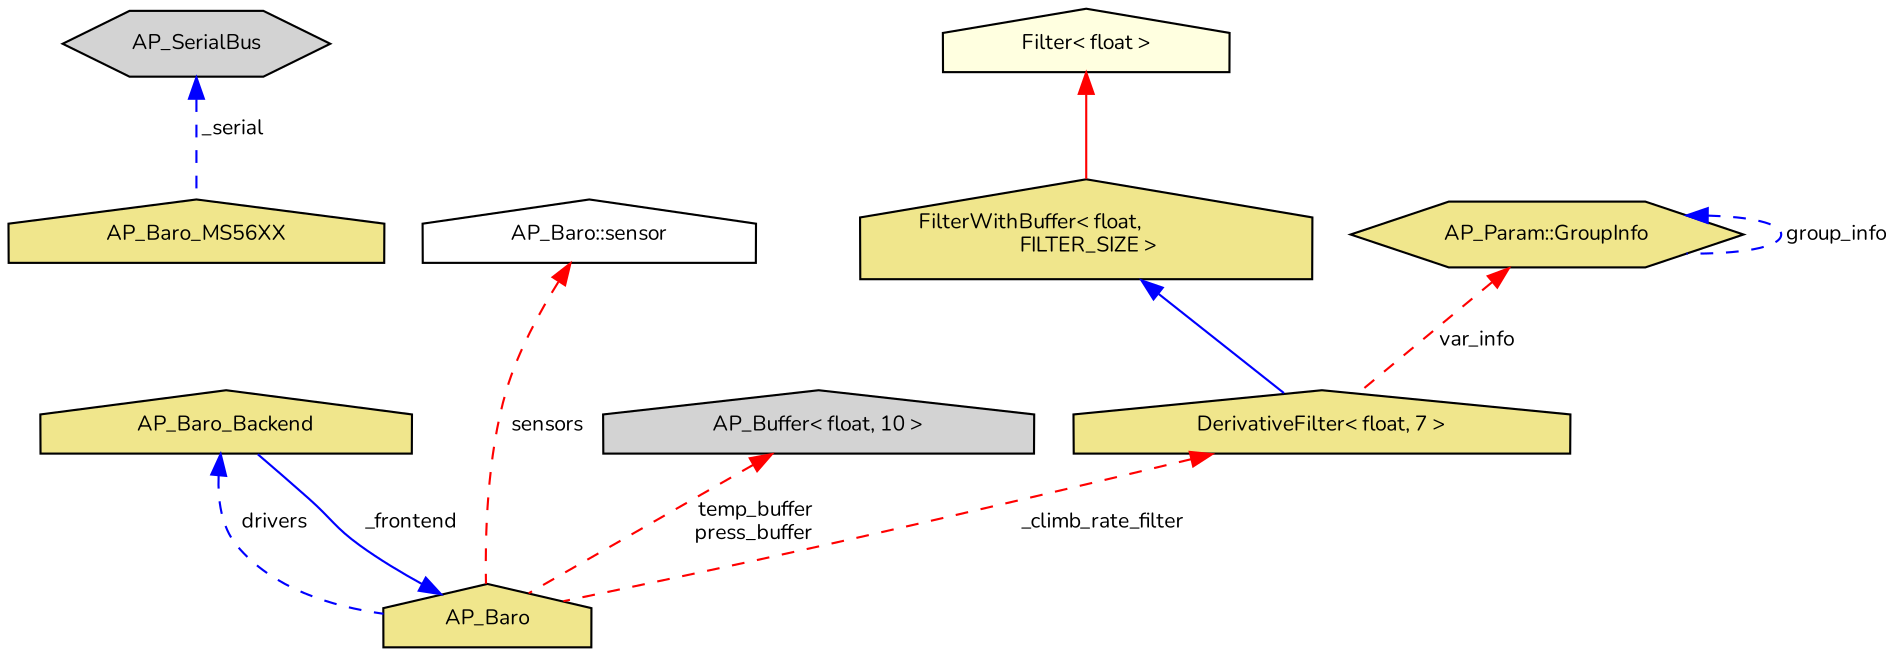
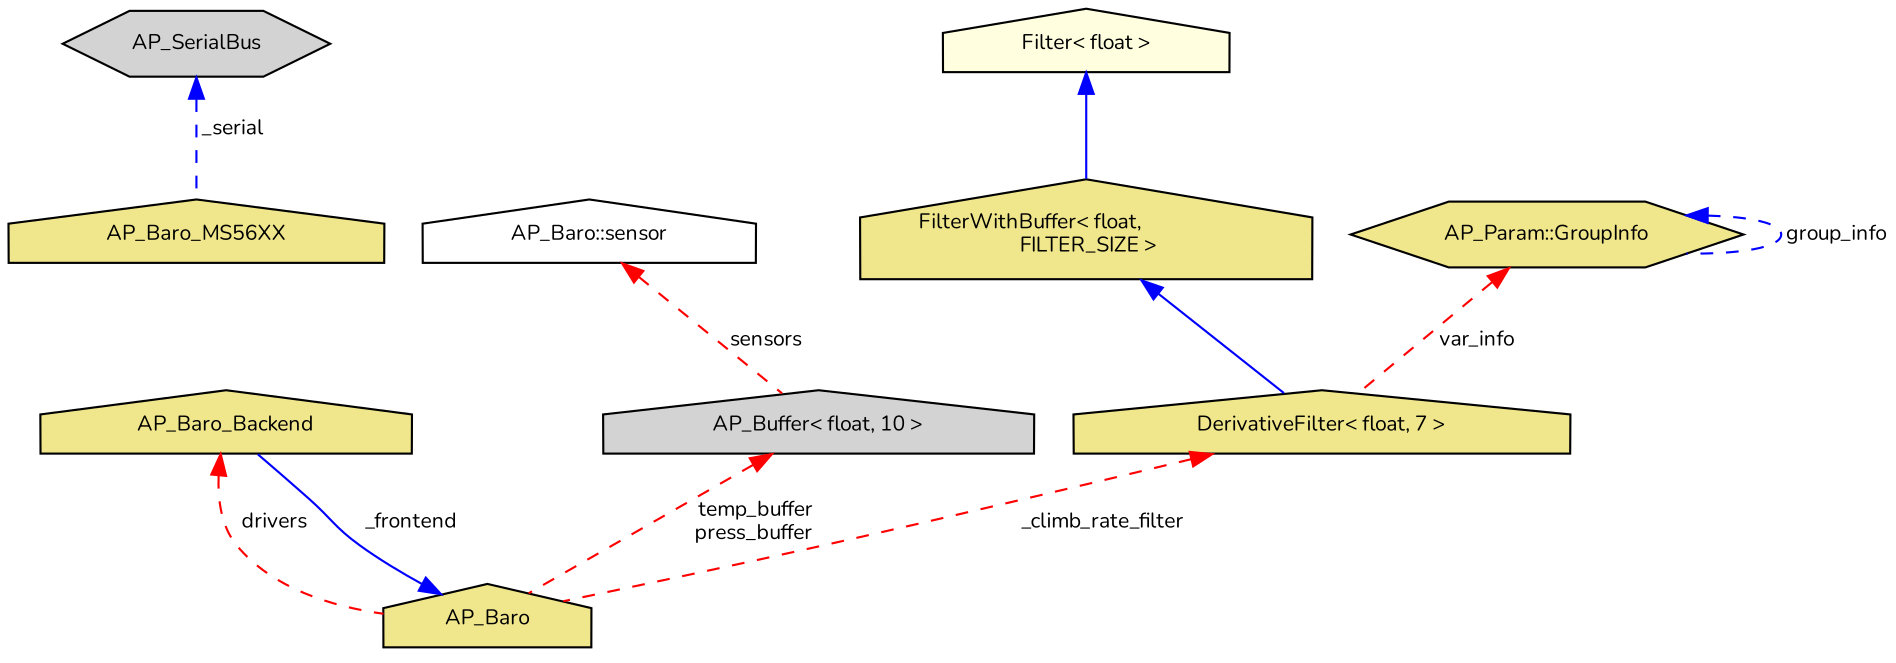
(1086, 137) -> (1086, 137)
(498, 427) -> (710, 335)
(271, 576) -> (271, 576)
